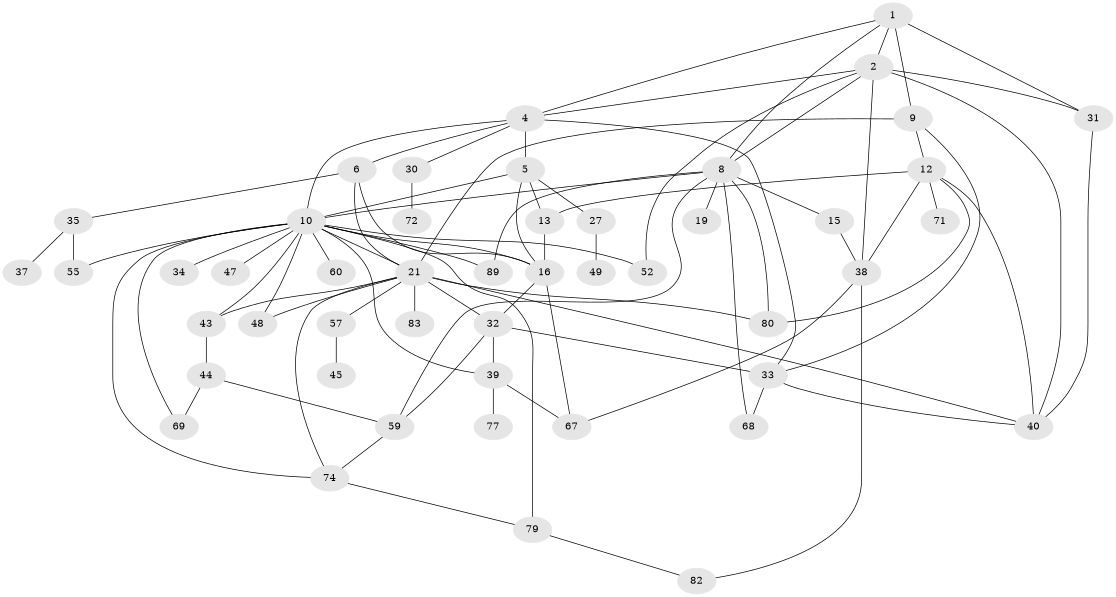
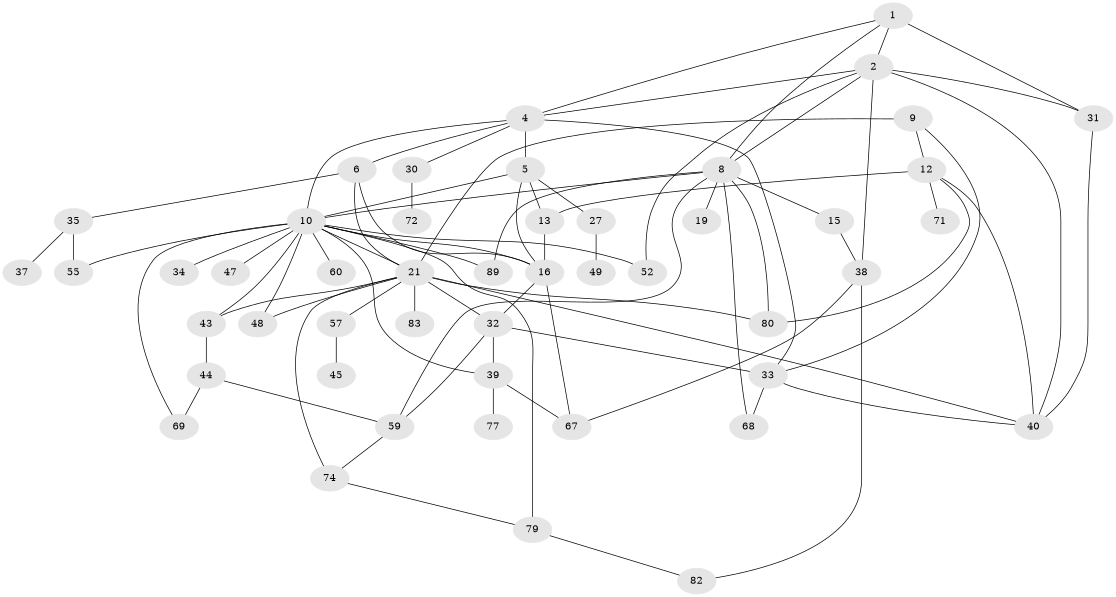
(903, 67) -> none
(894, 221) -> none
(113, 358) -> none
